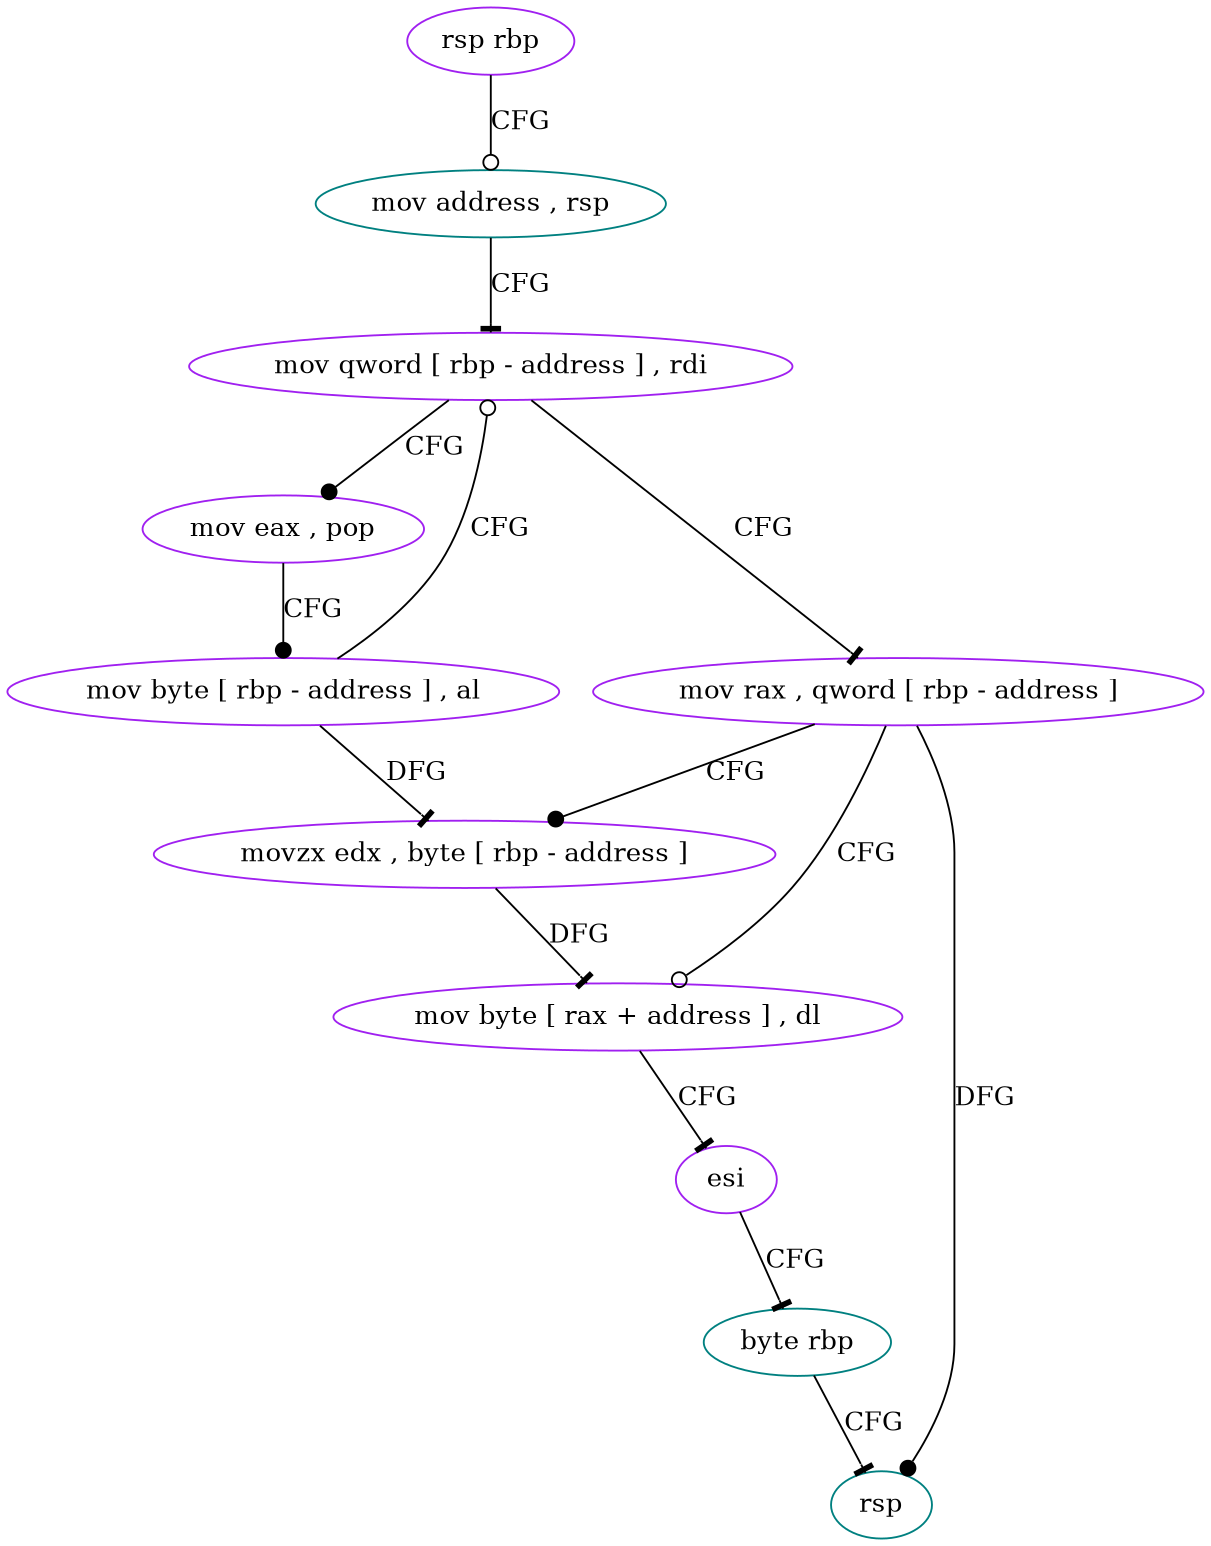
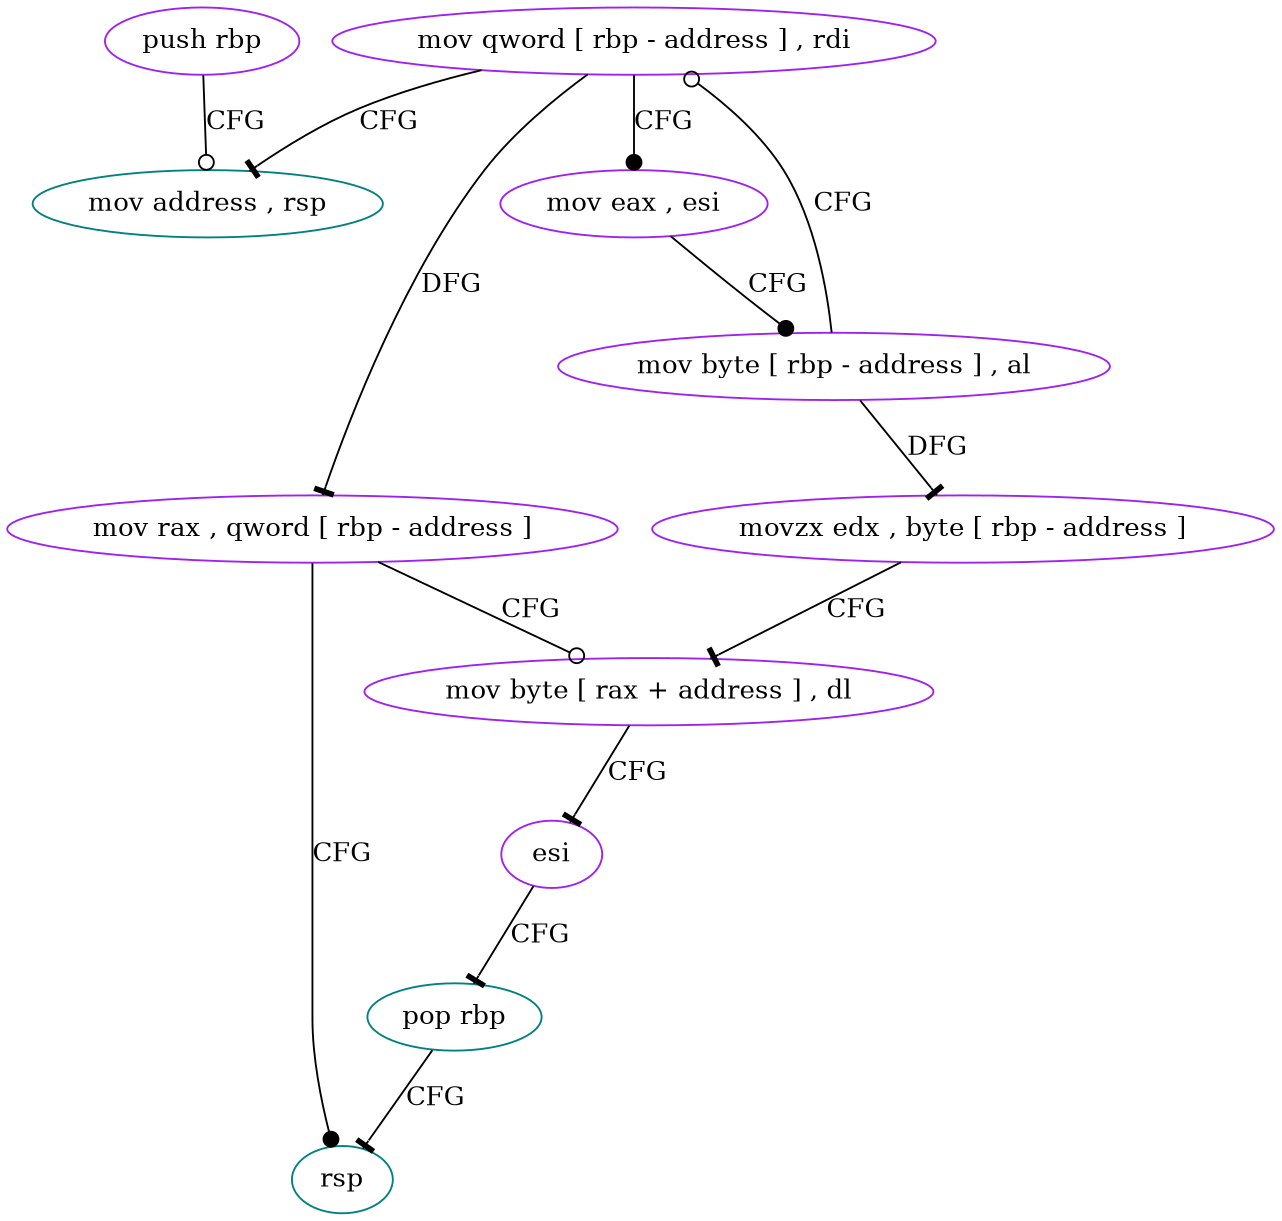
(491, 41) -> (202, 41)
(491, 280) -> (364, 106)
(283, 529) -> (634, 204)
(764, 529) -> (452, 285)
(689, 770) -> none
(580, 936) -> (856, 610)
(985, 1098) -> (342, 854)
(797, 1342) -> (455, 1017)
